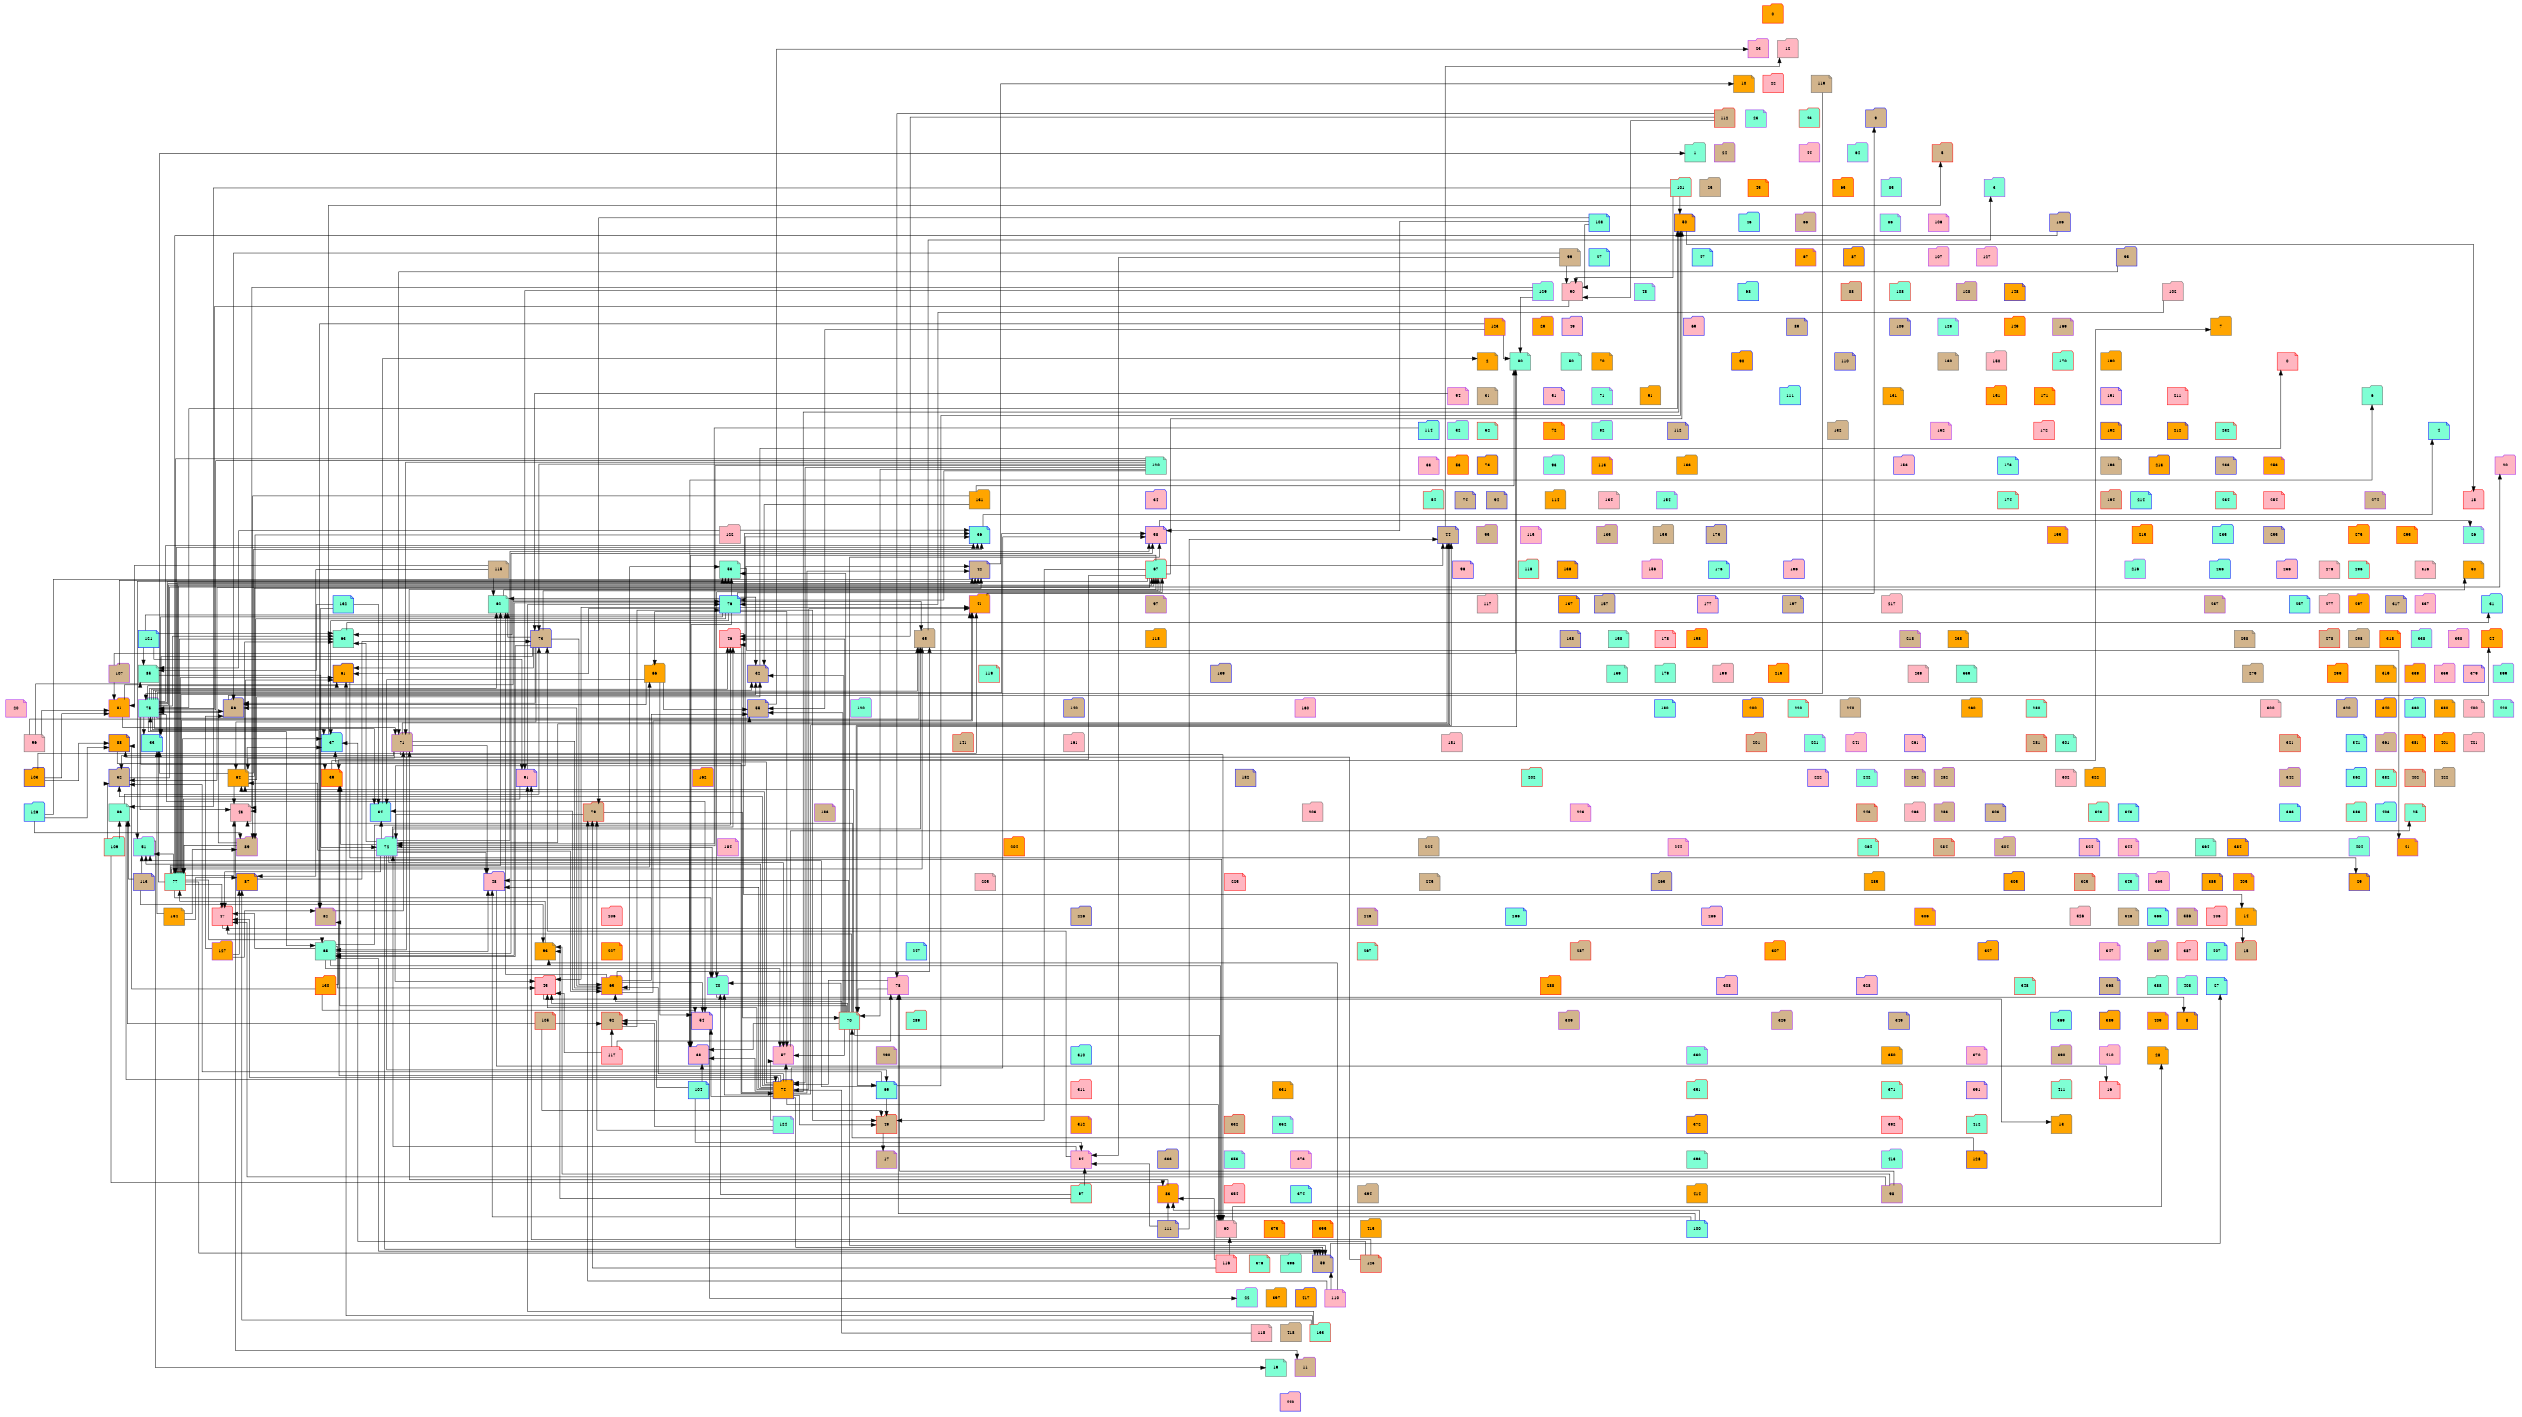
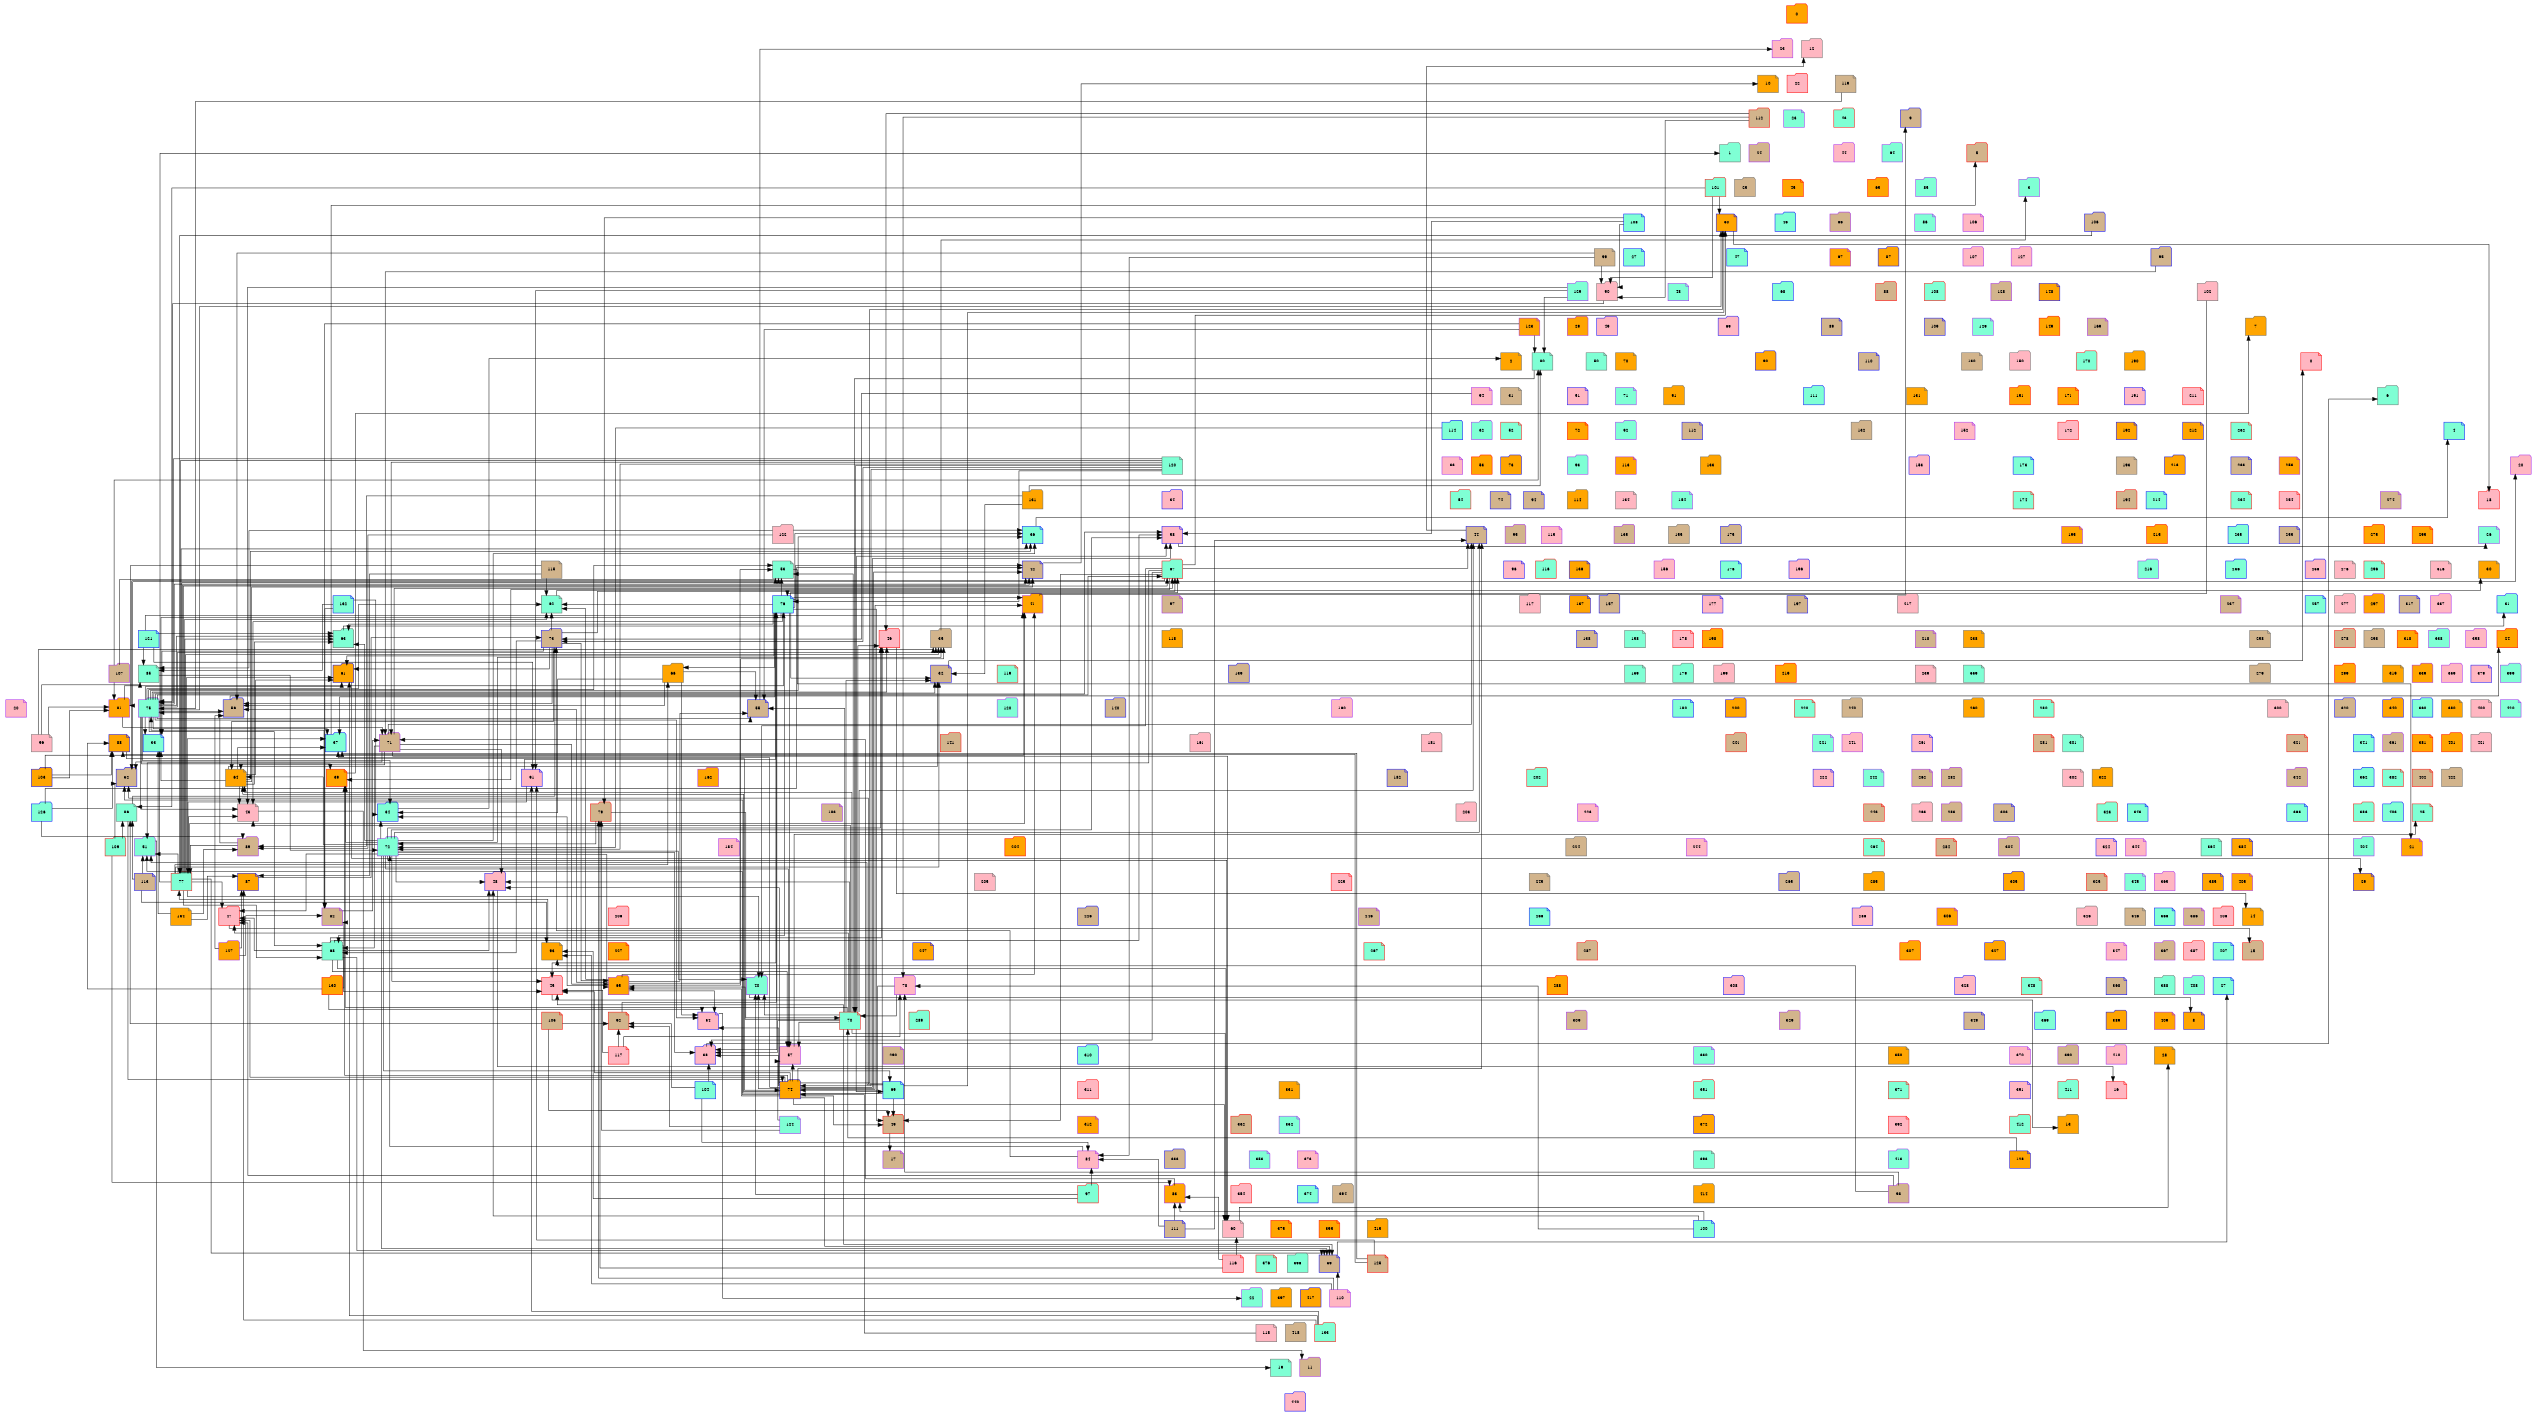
(843, 601) -> none
(916, 951) -> (923, 951)
